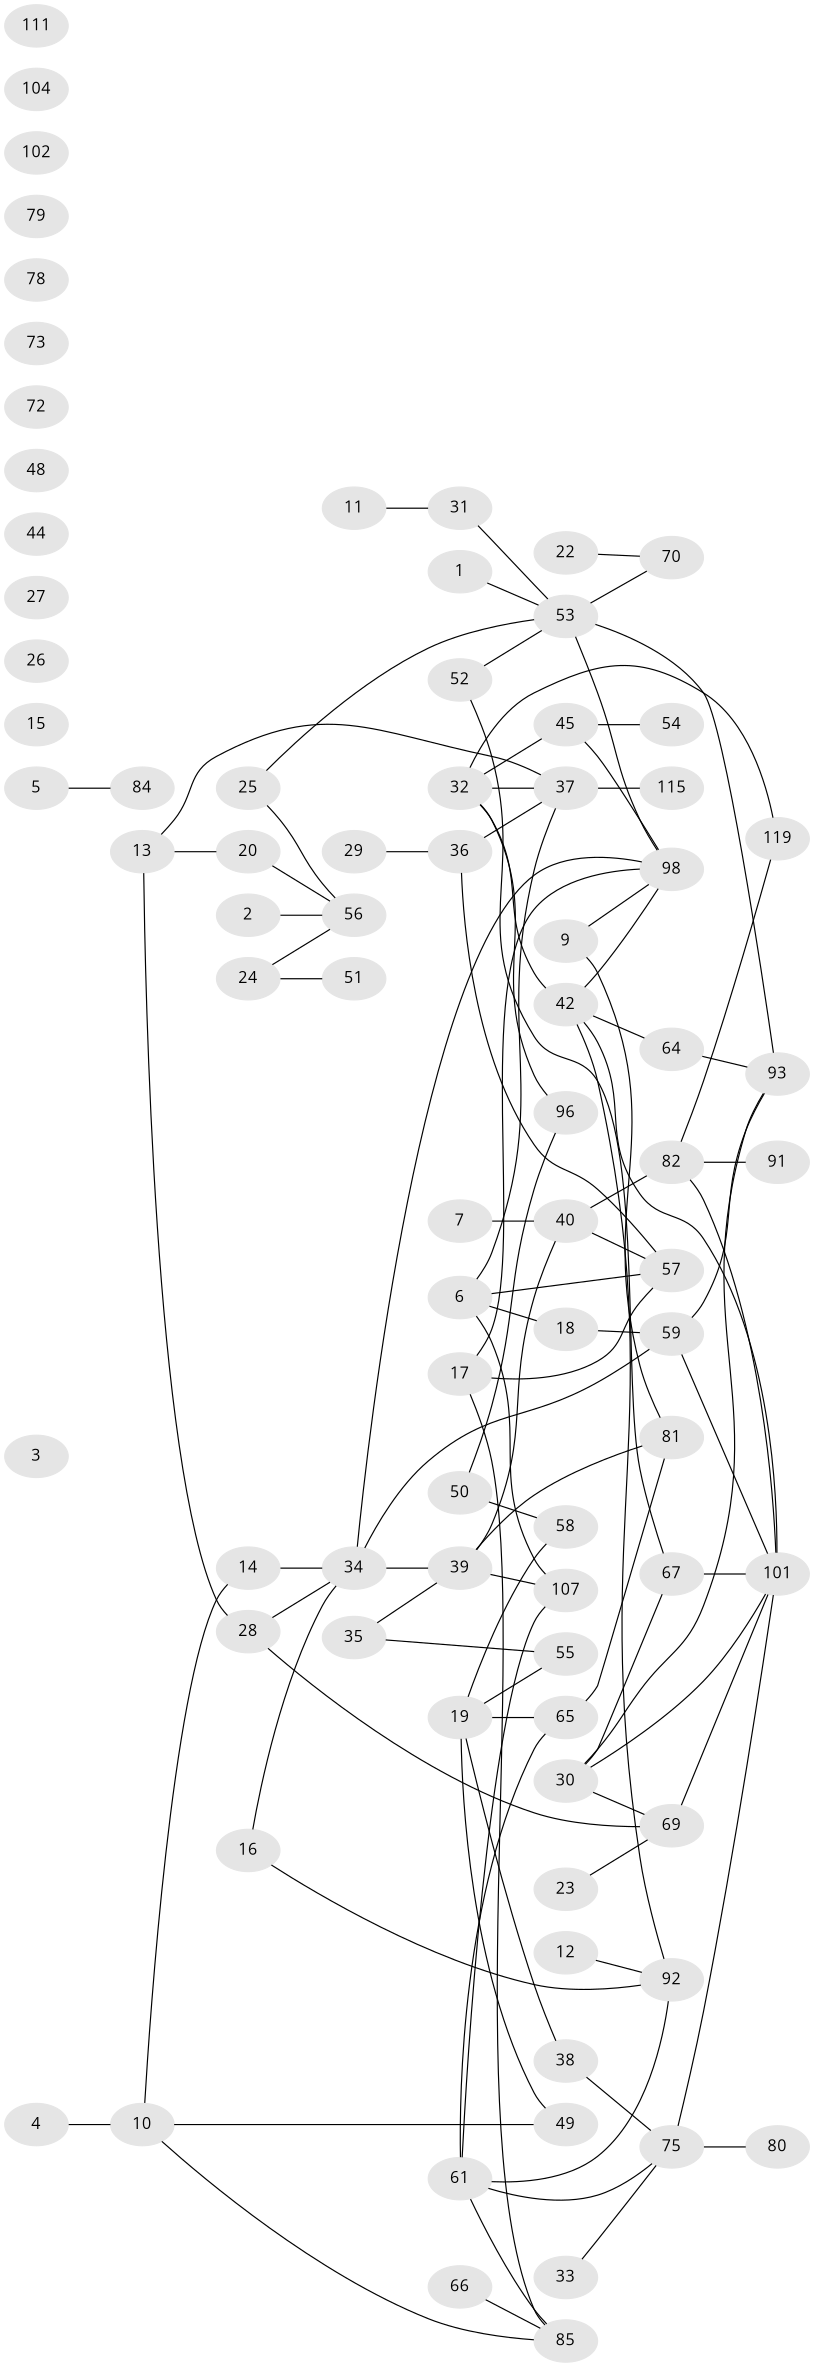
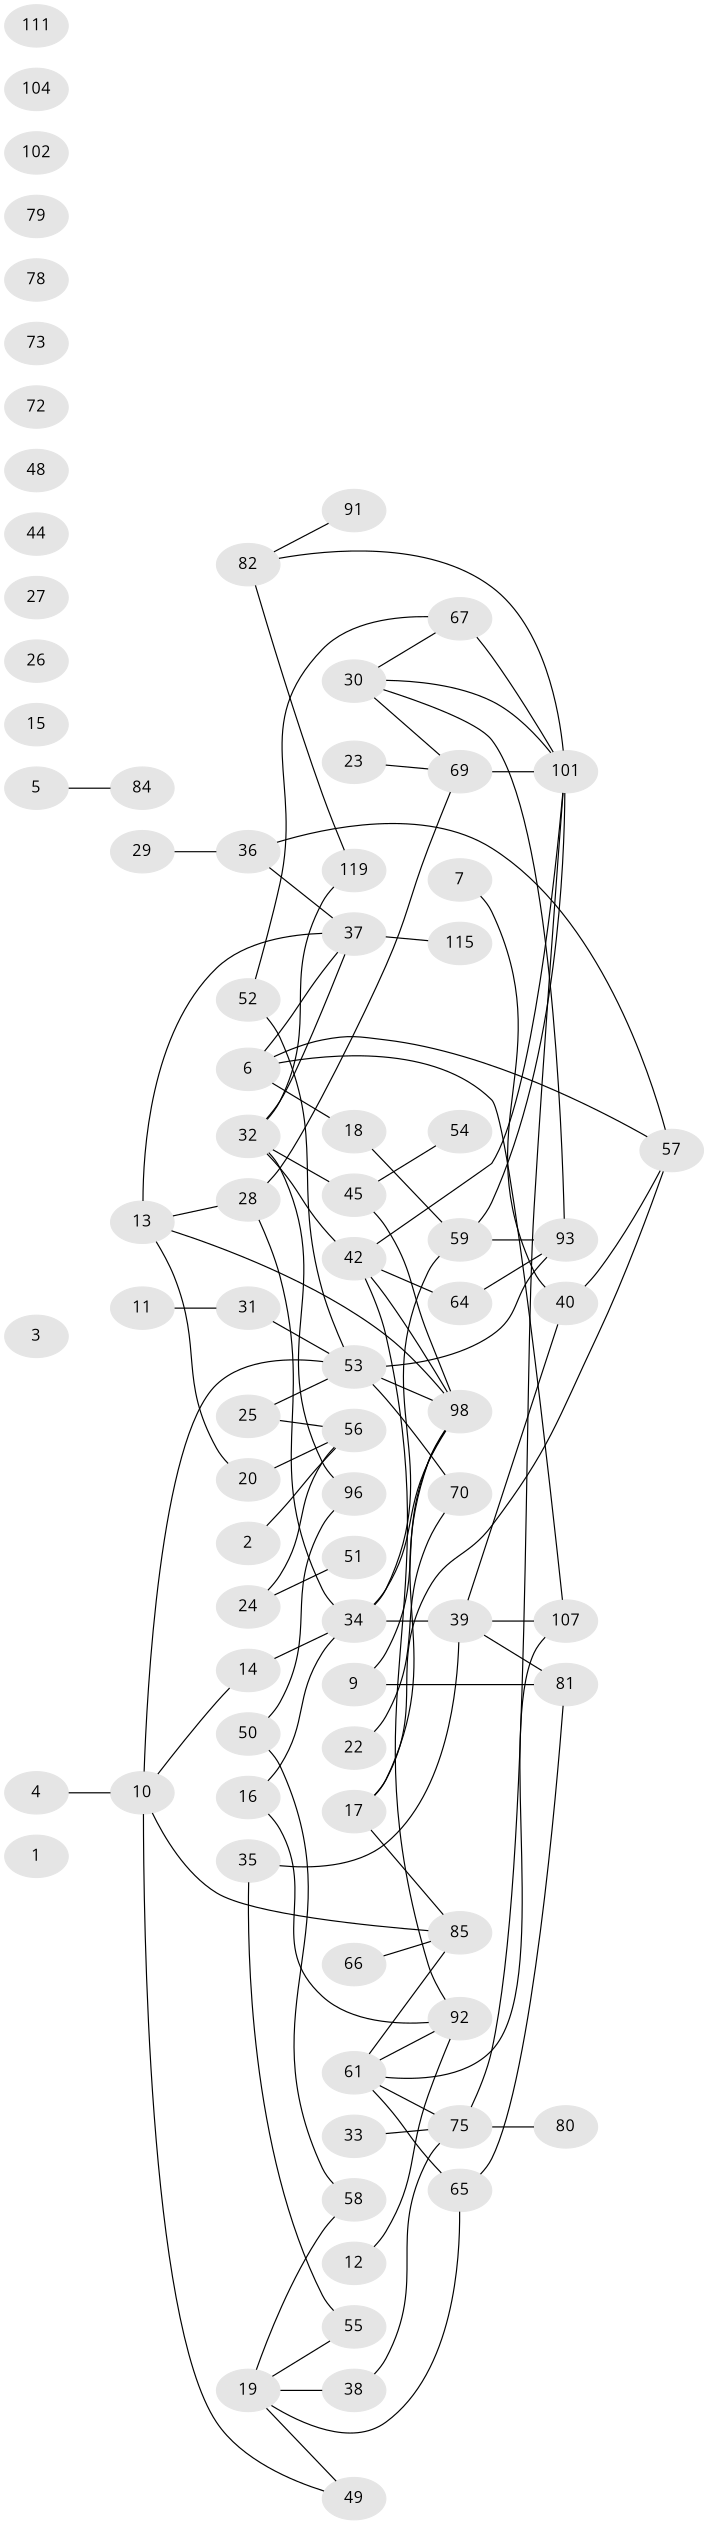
(513, 594) -> (168, 1518)
(619, 1192) -> none
none -> (312, 1289)
